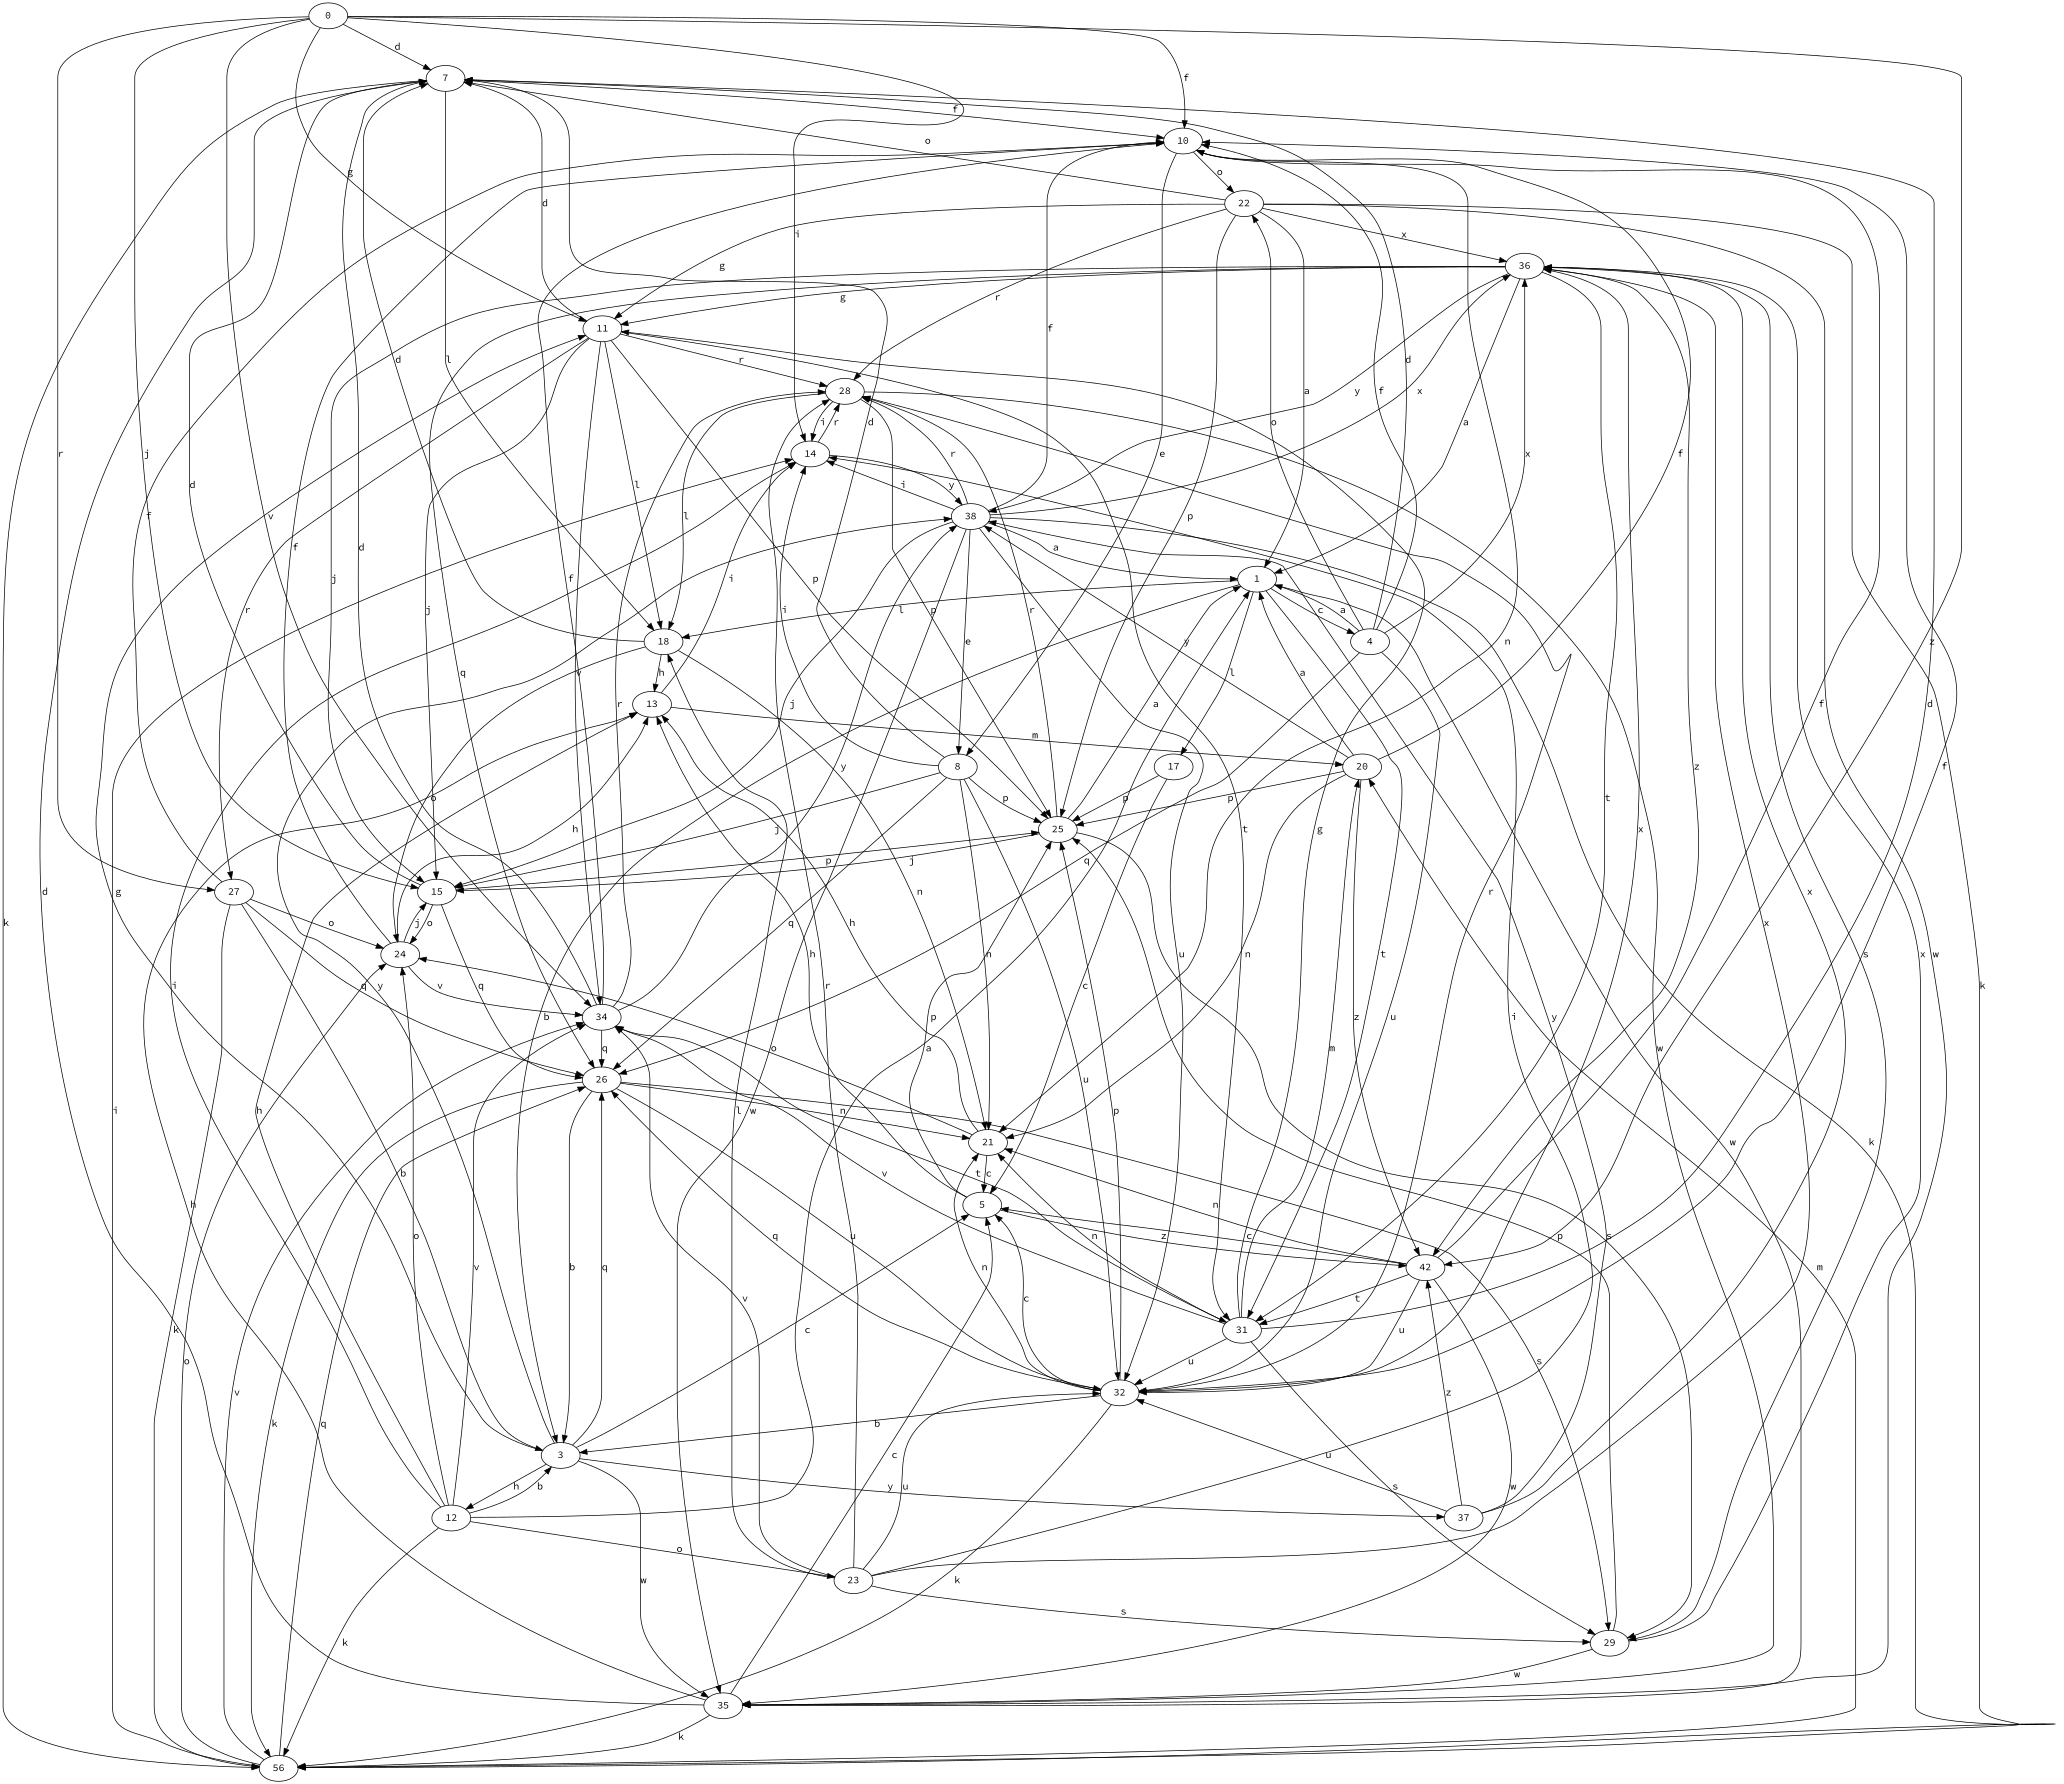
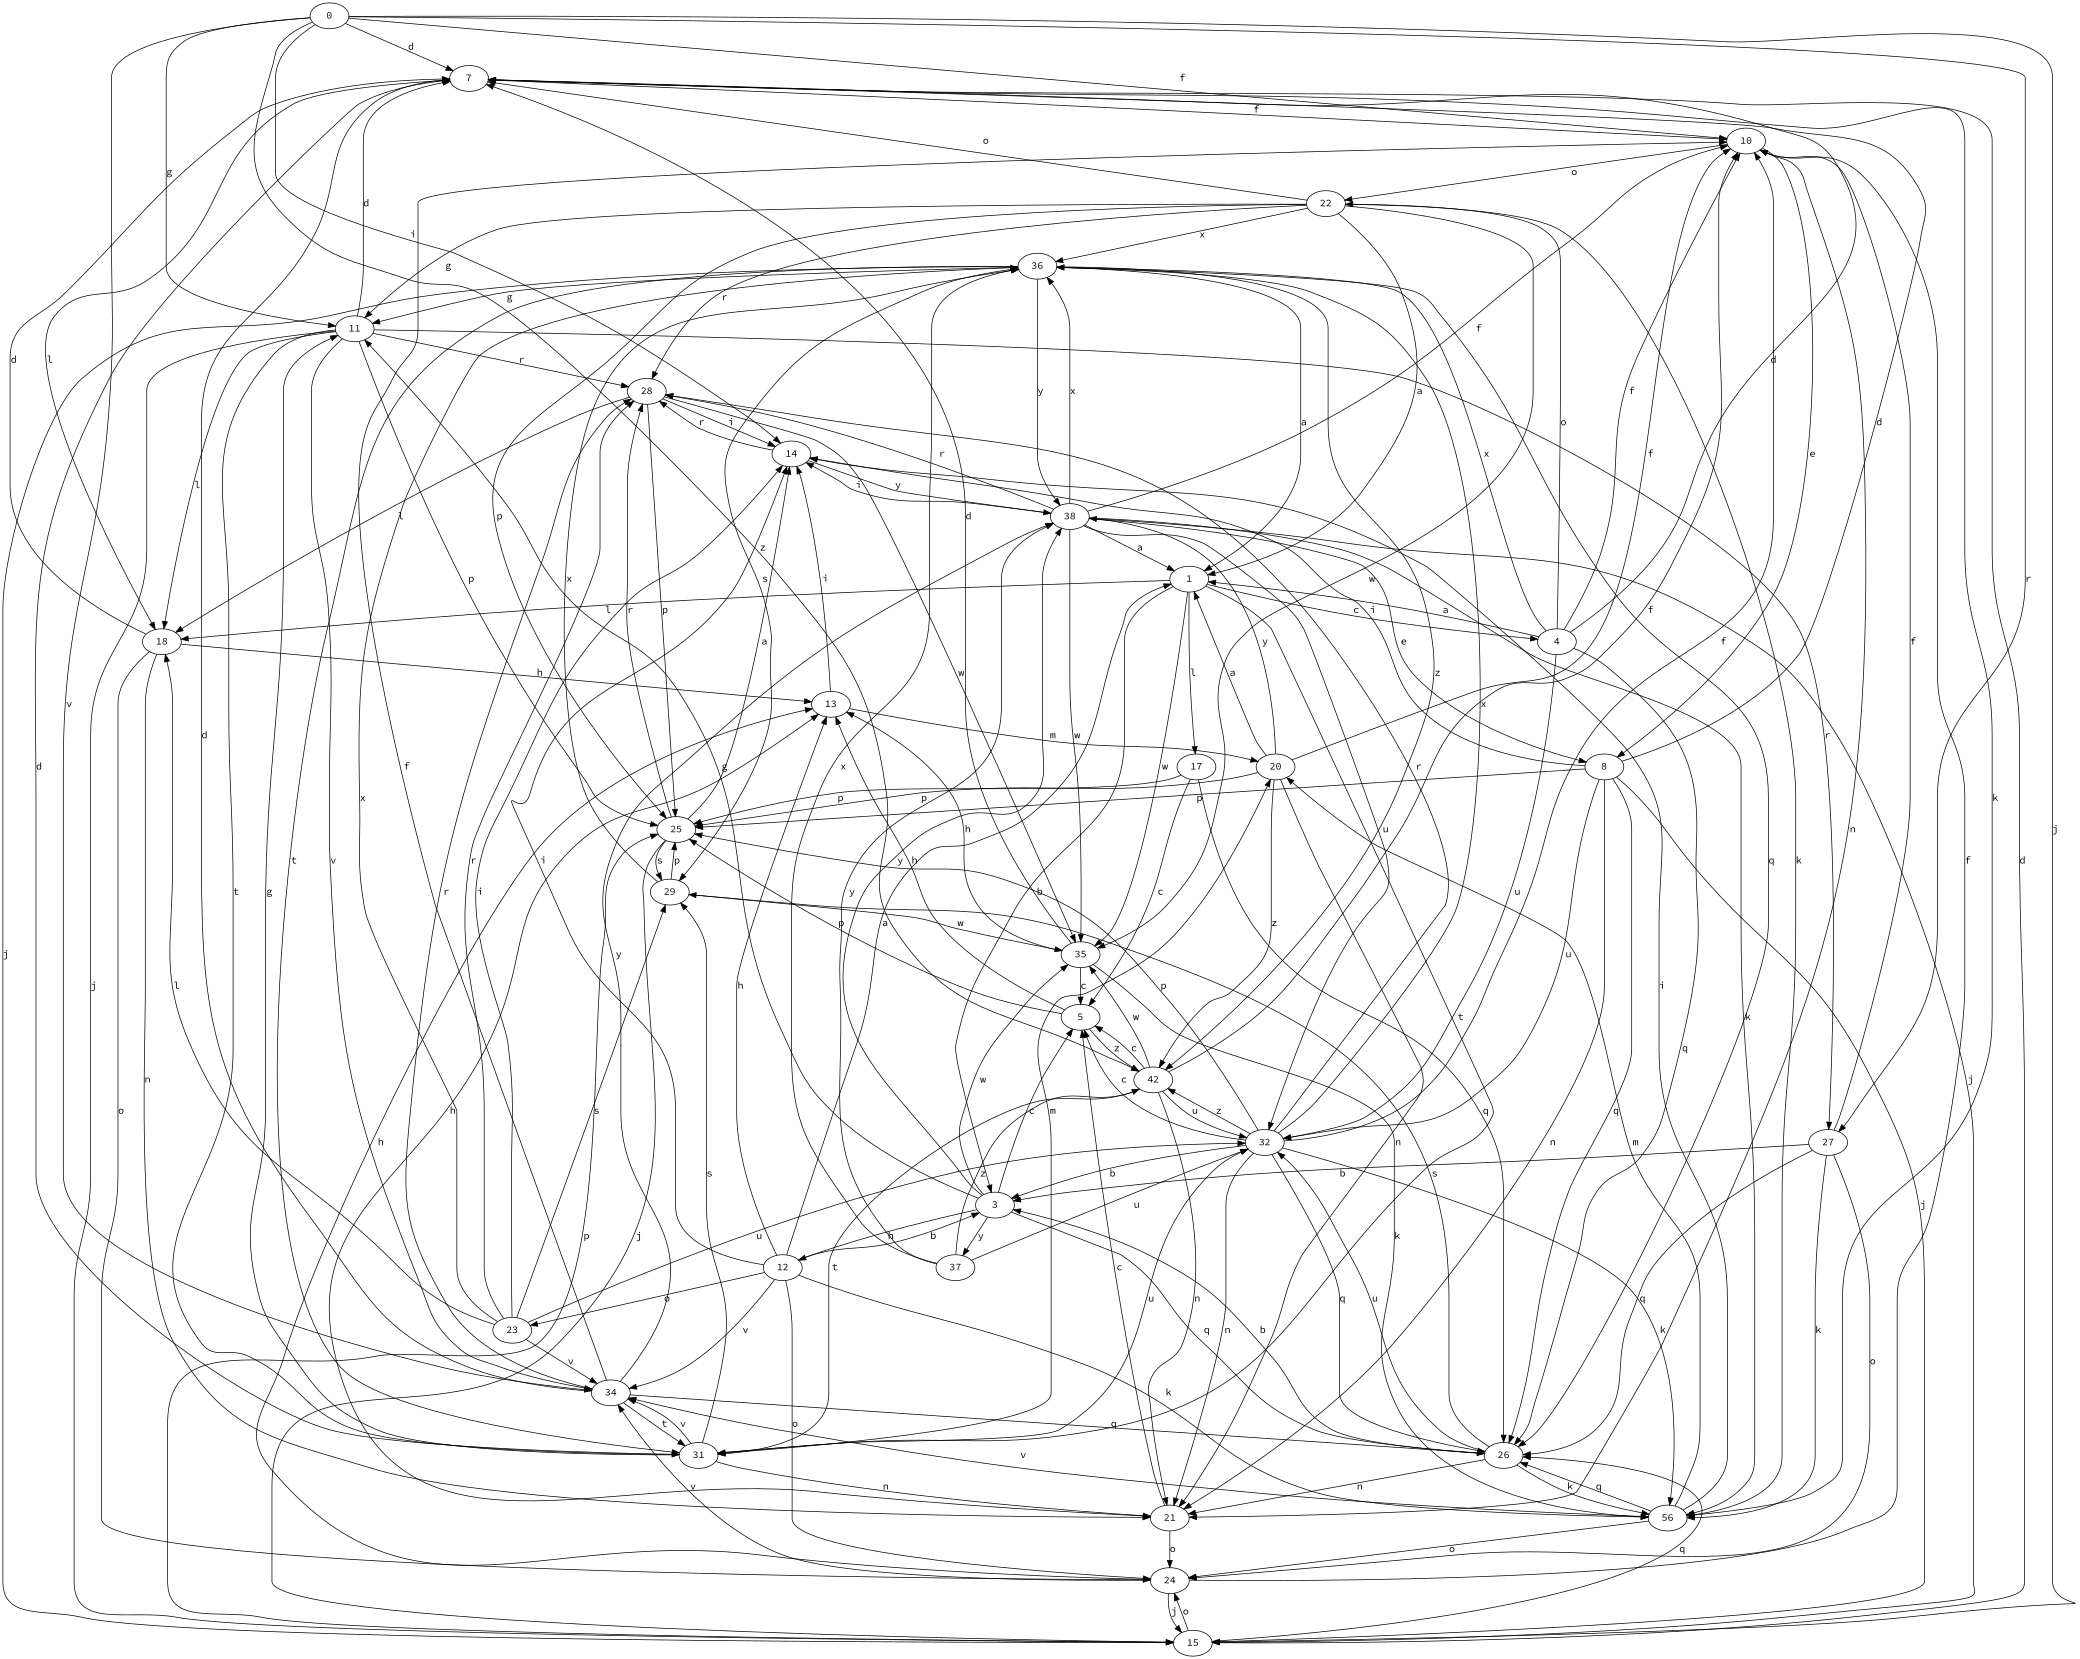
(1148, 700) -> (756, 653)
none -> (1441, 1062)
none -> (1212, 1113)
